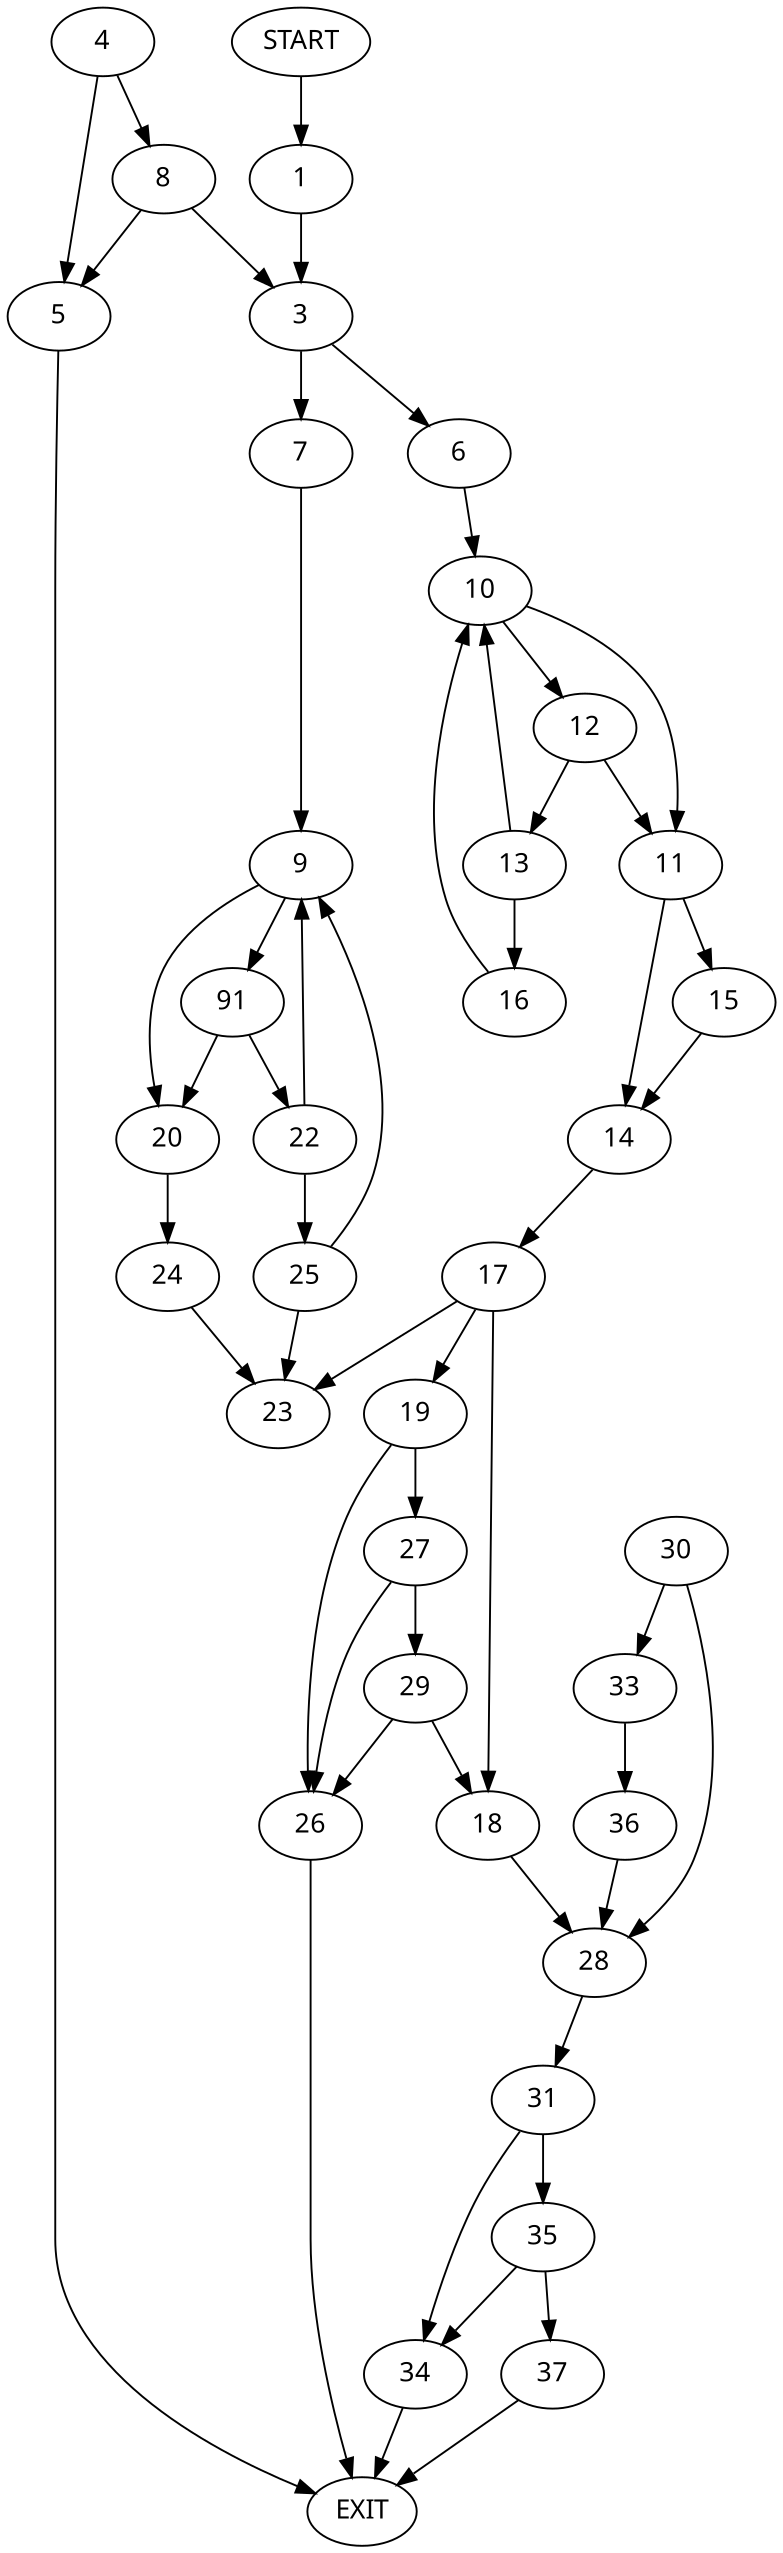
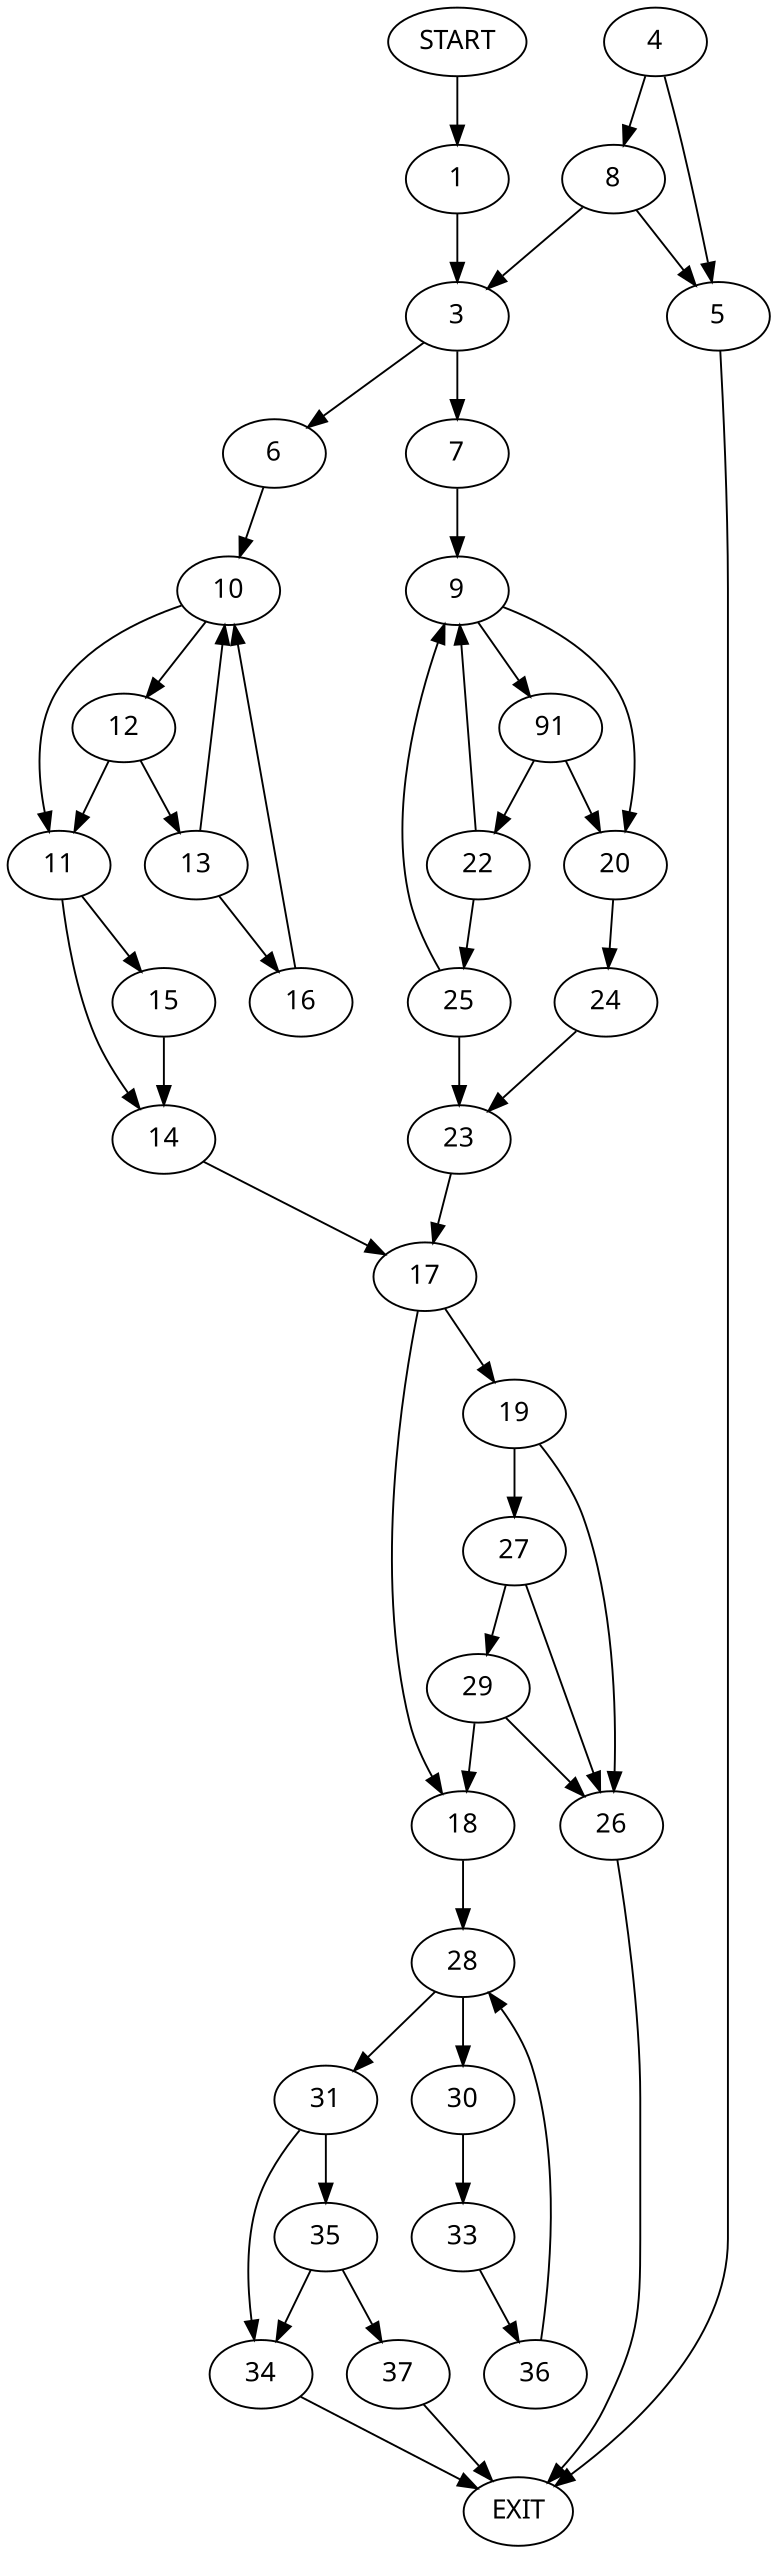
(394, 1340) -> (444, 1199)
(712, 1763) -> (463, 2022)
